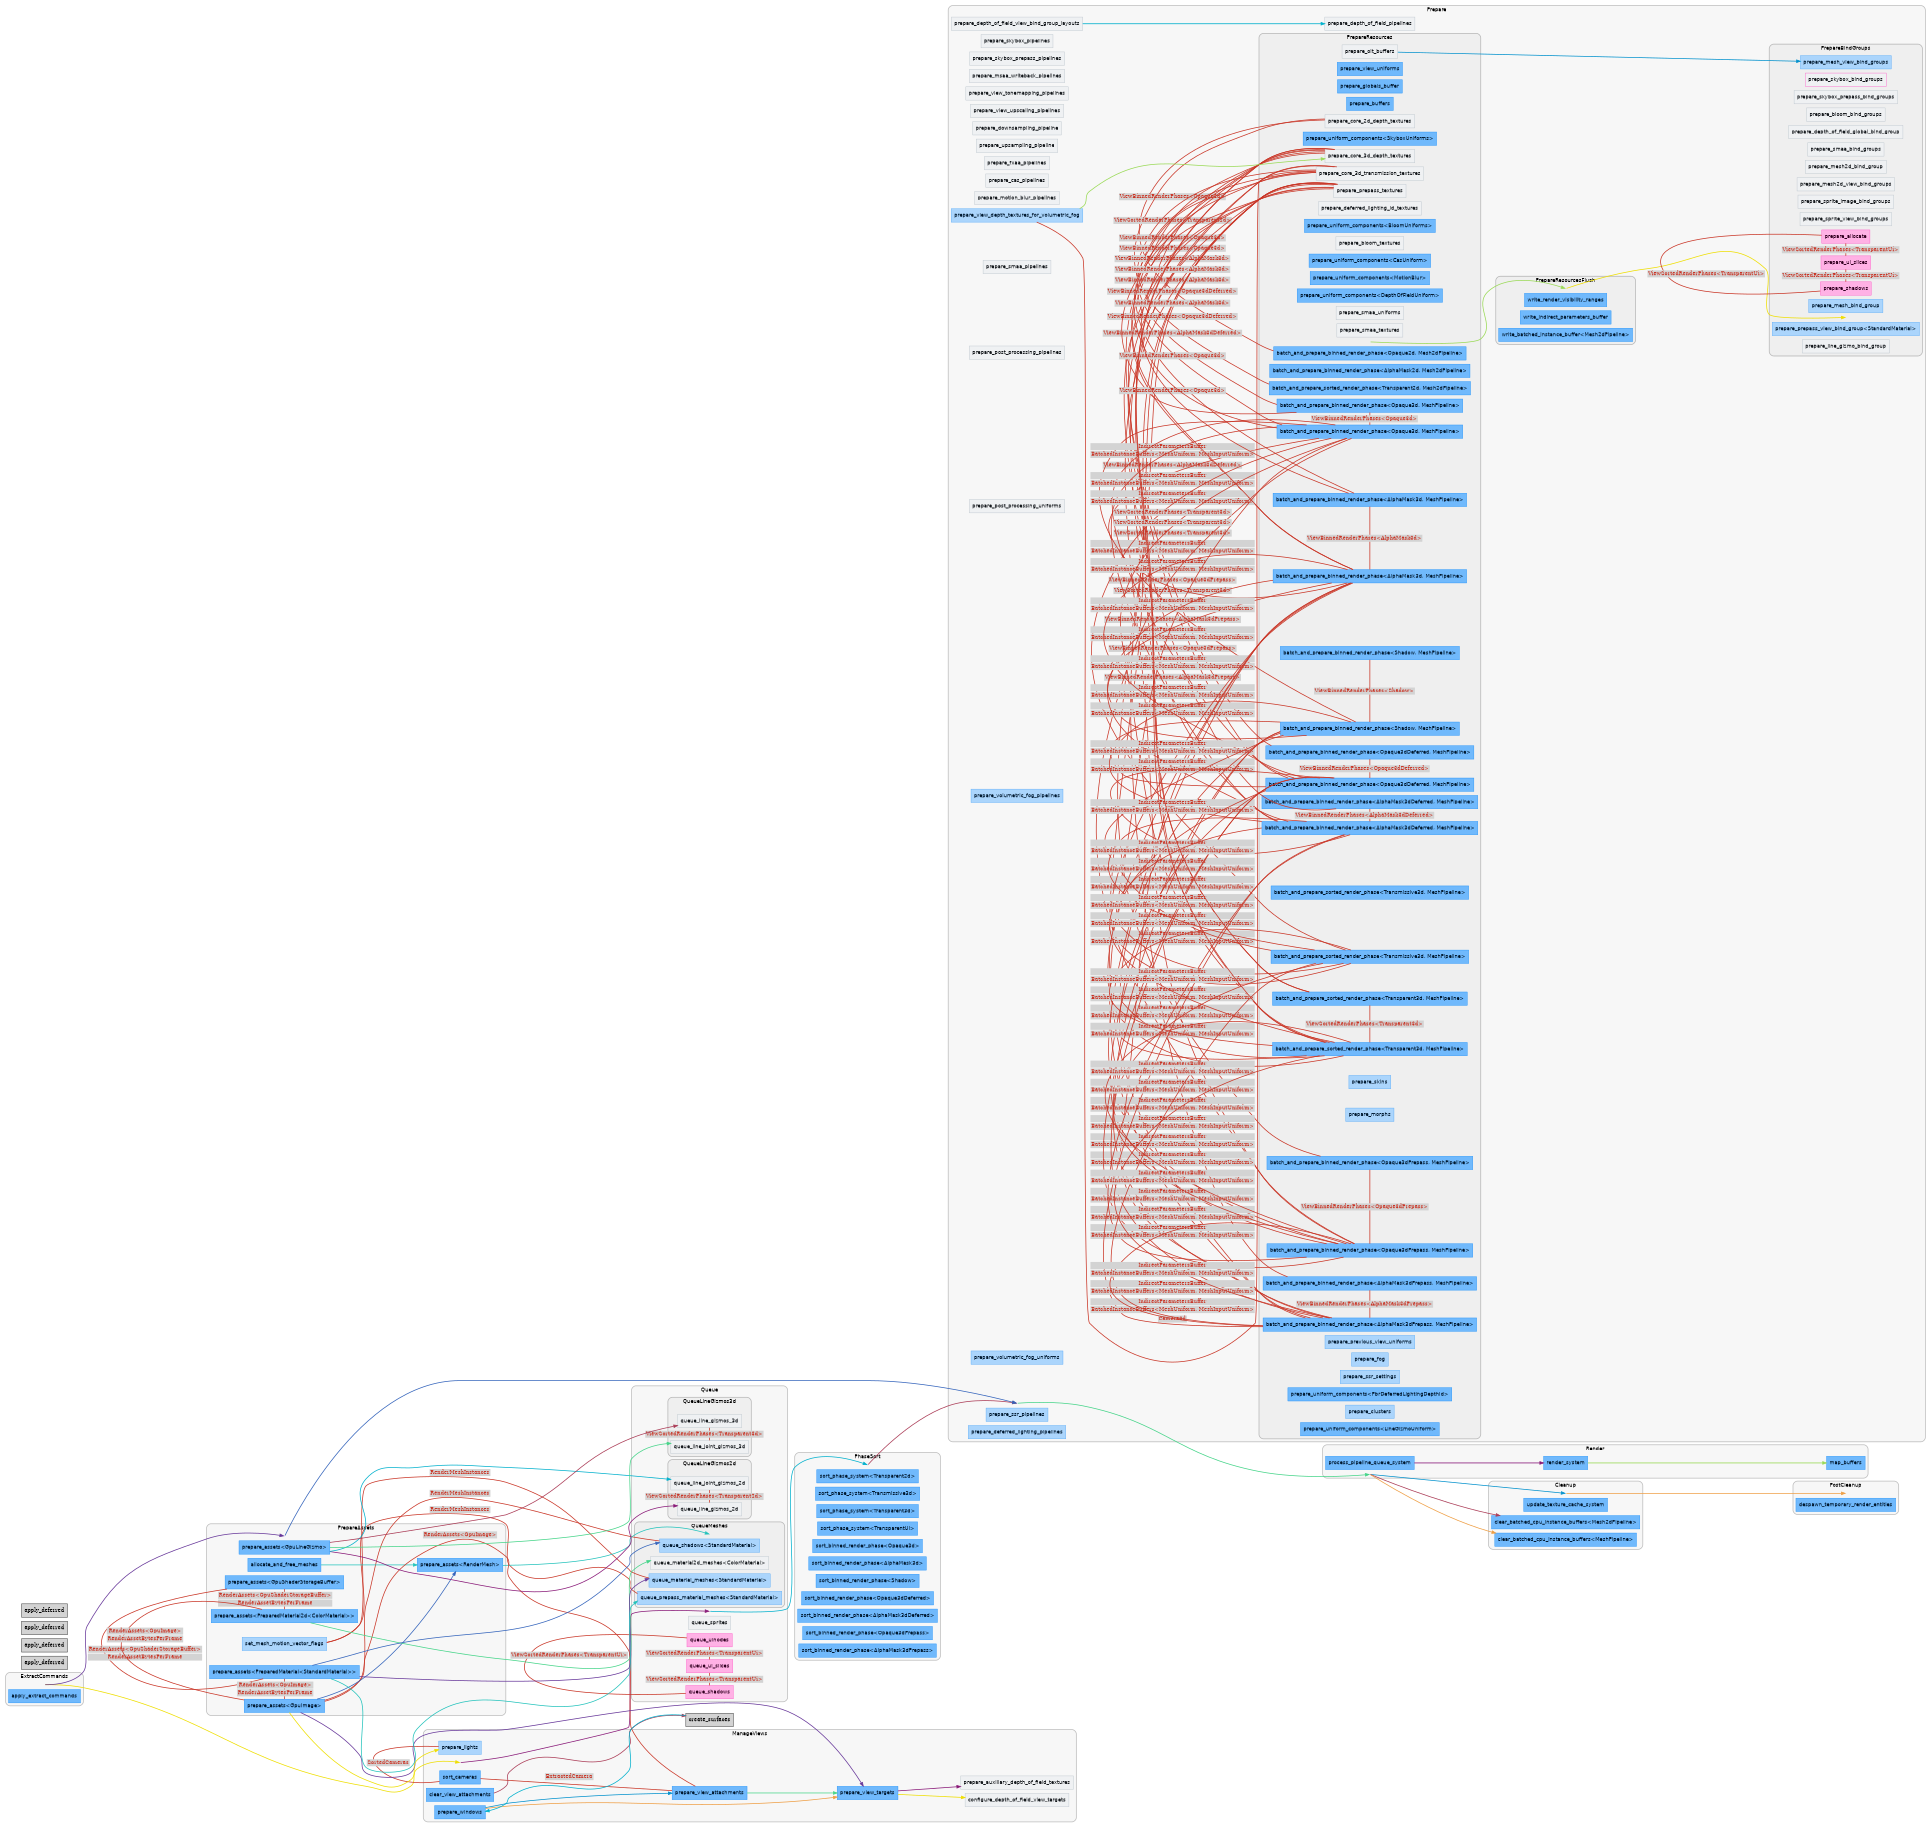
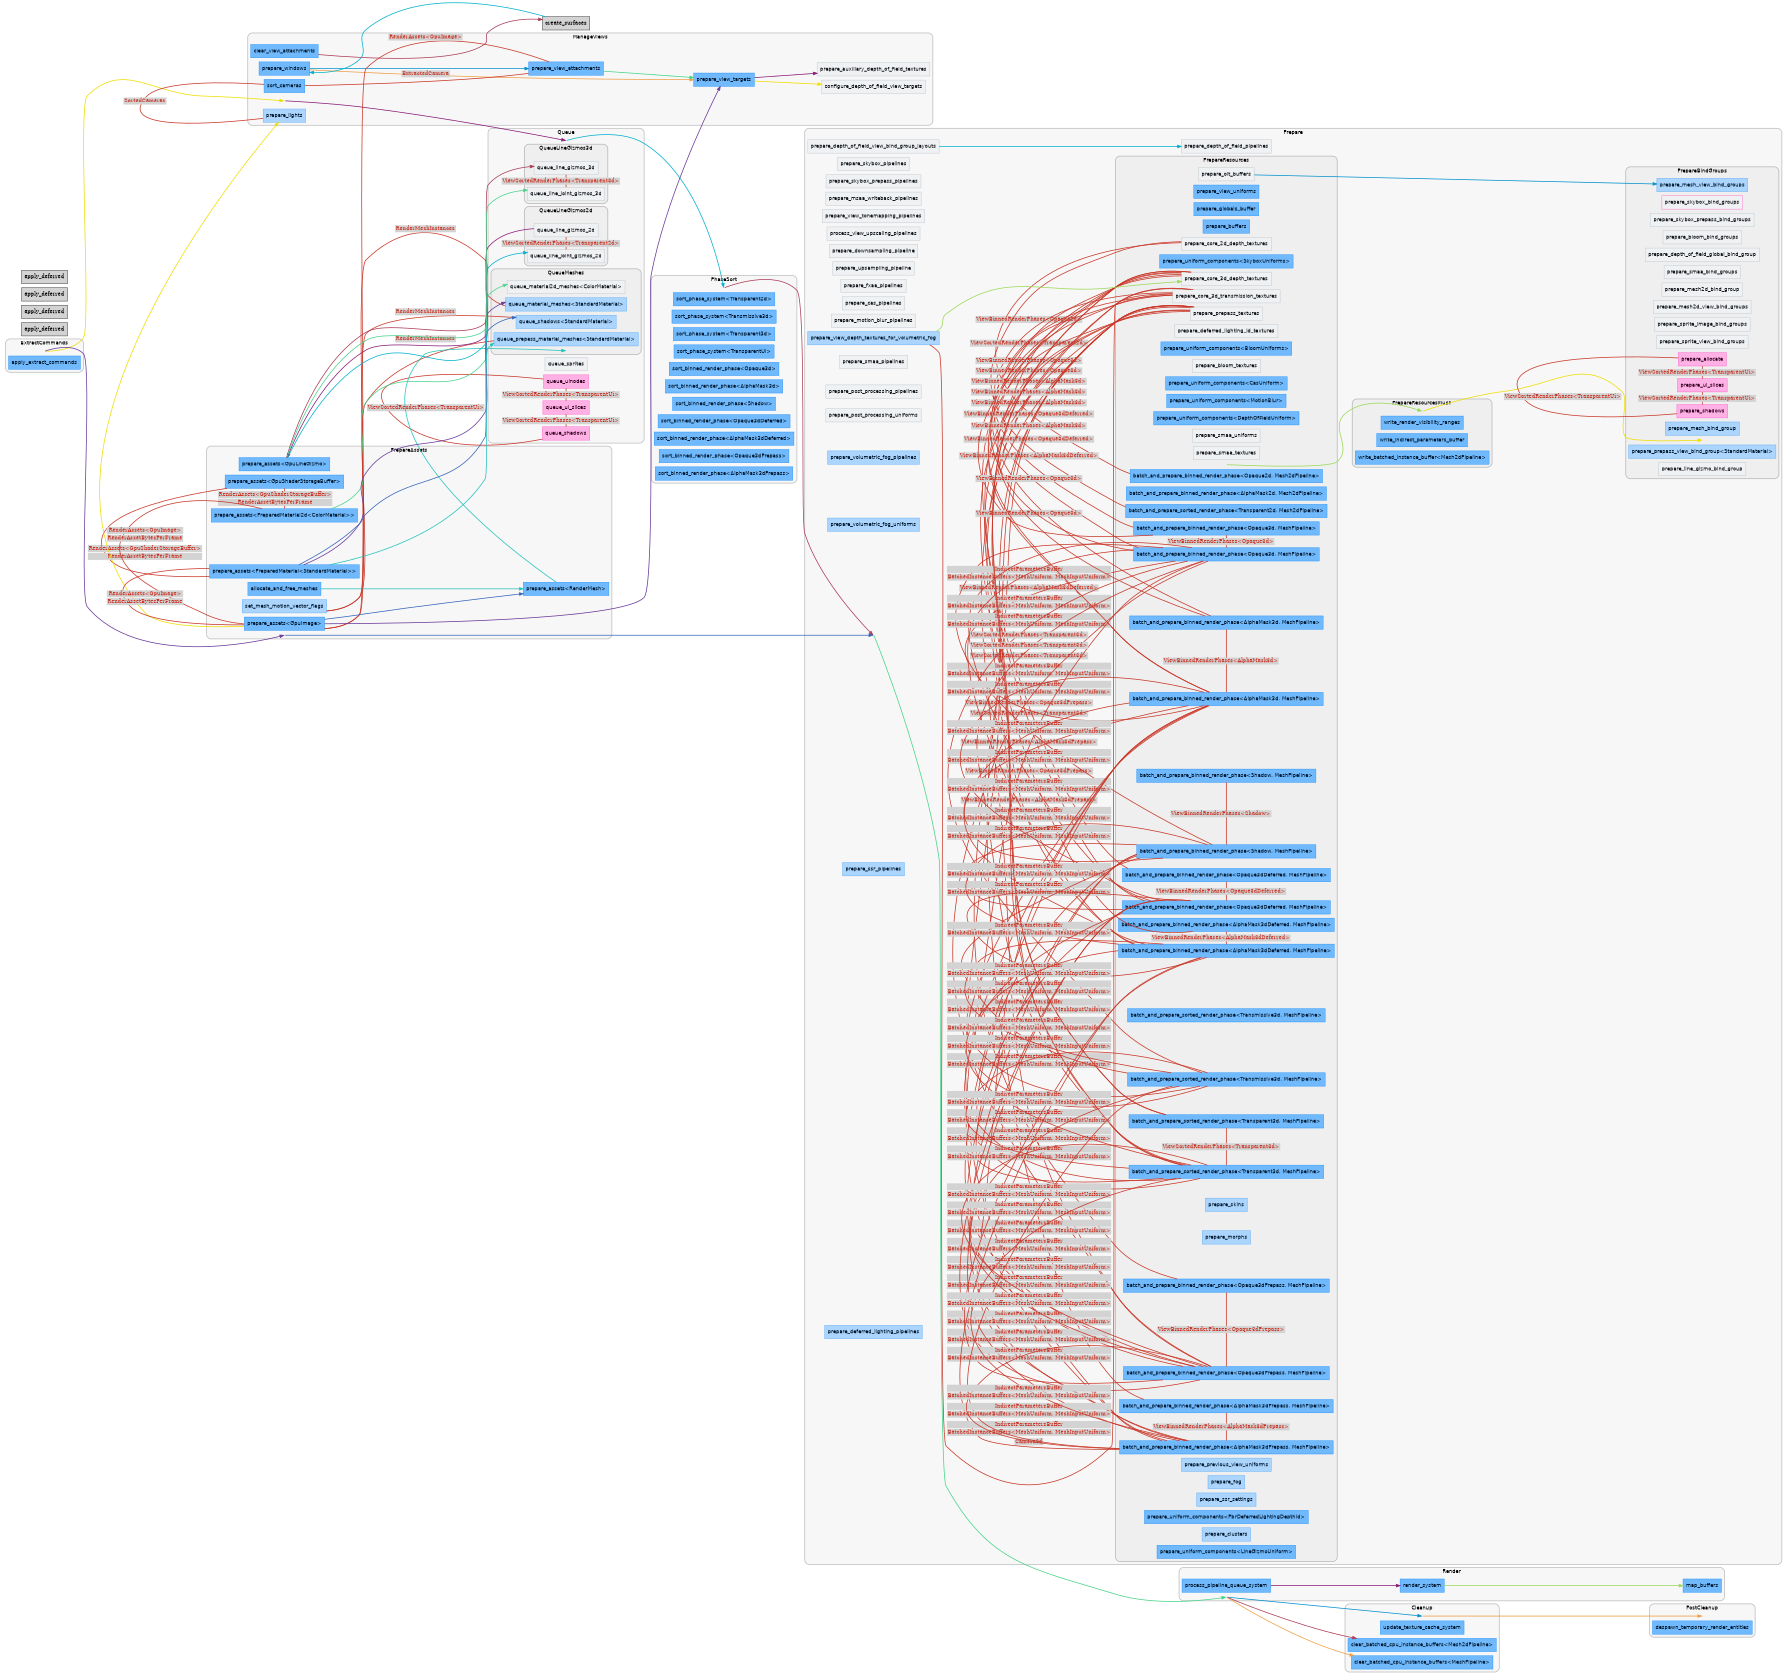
(1017, 111) -> (873, 234)
(511, 1590) -> (431, 346)
